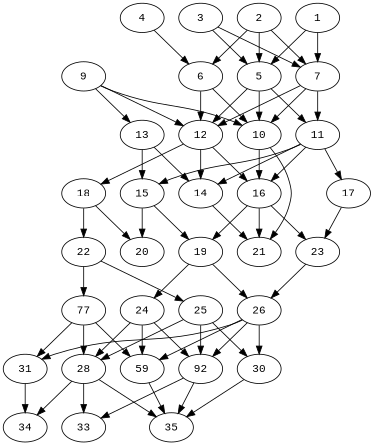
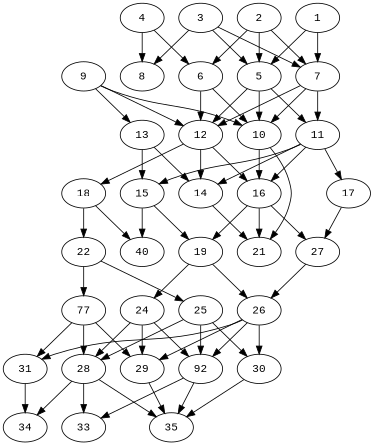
none -> (142, 76)
(142, 252) -> (142, 252)
(318, 252) -> (318, 252)
(142, 369) -> (142, 369)
